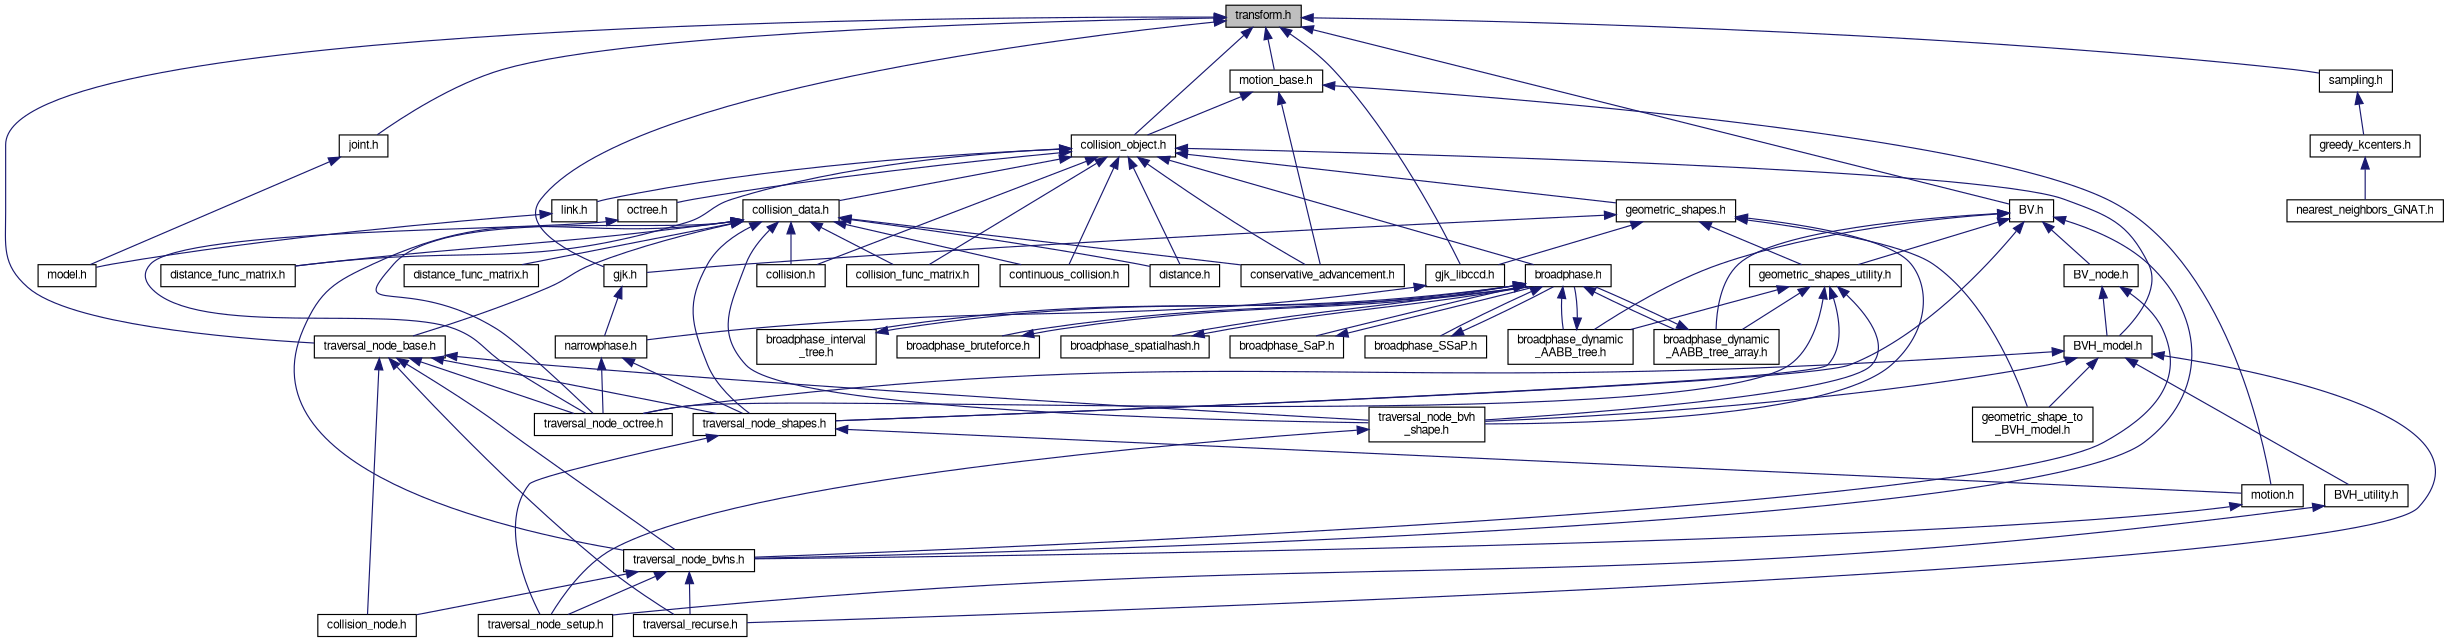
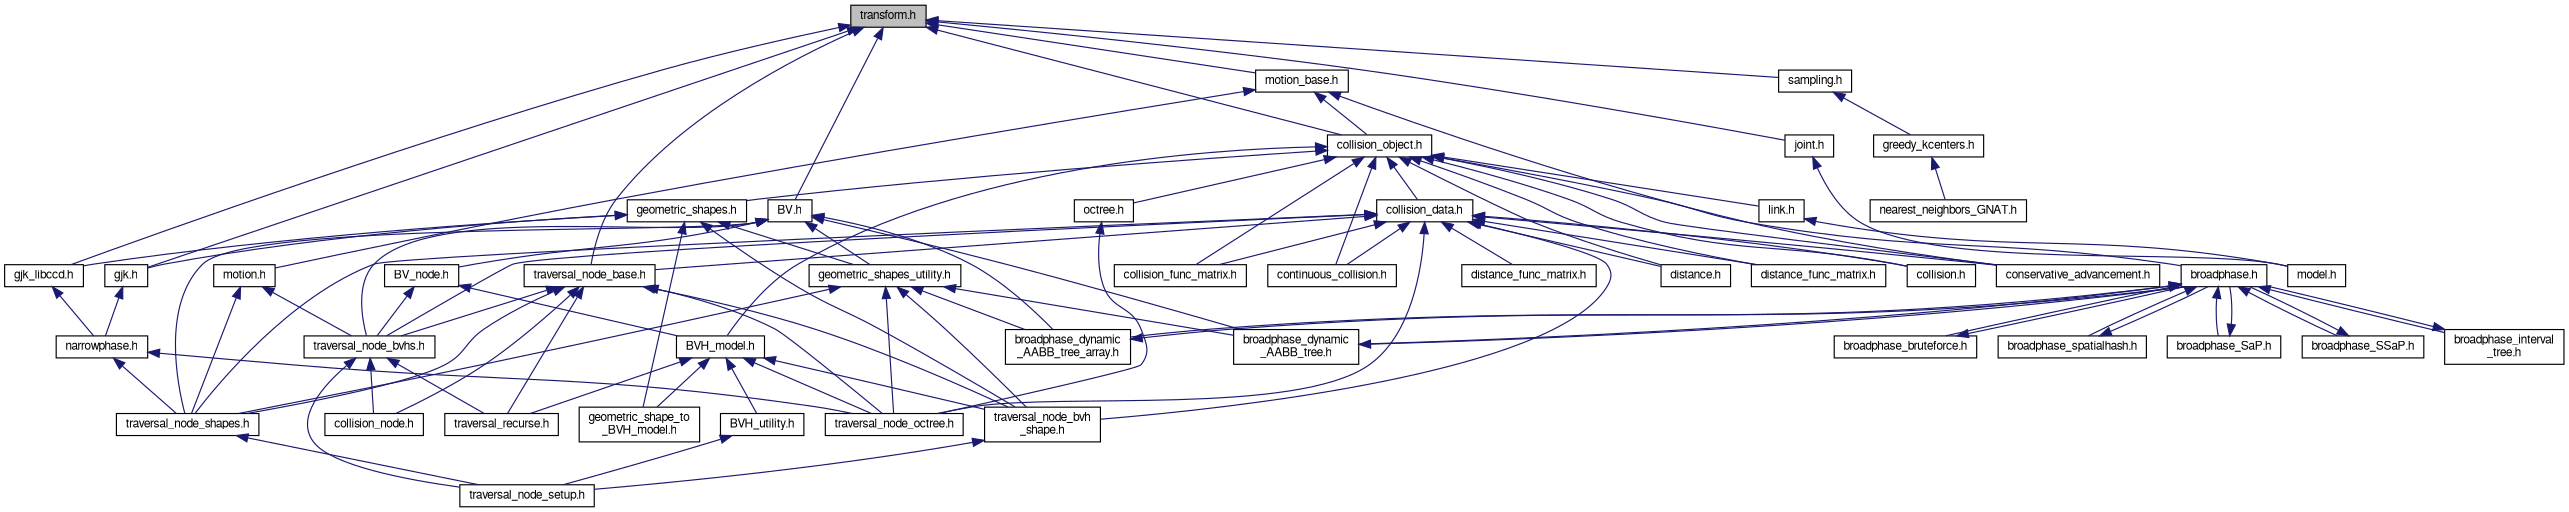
(1545, 461) -> (216, 350)
